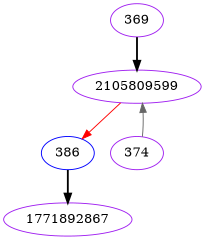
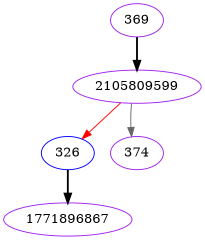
(143, 125) -> (131, 115)
(68, 153) -> (68, 153)
(68, 219) -> (68, 219)
